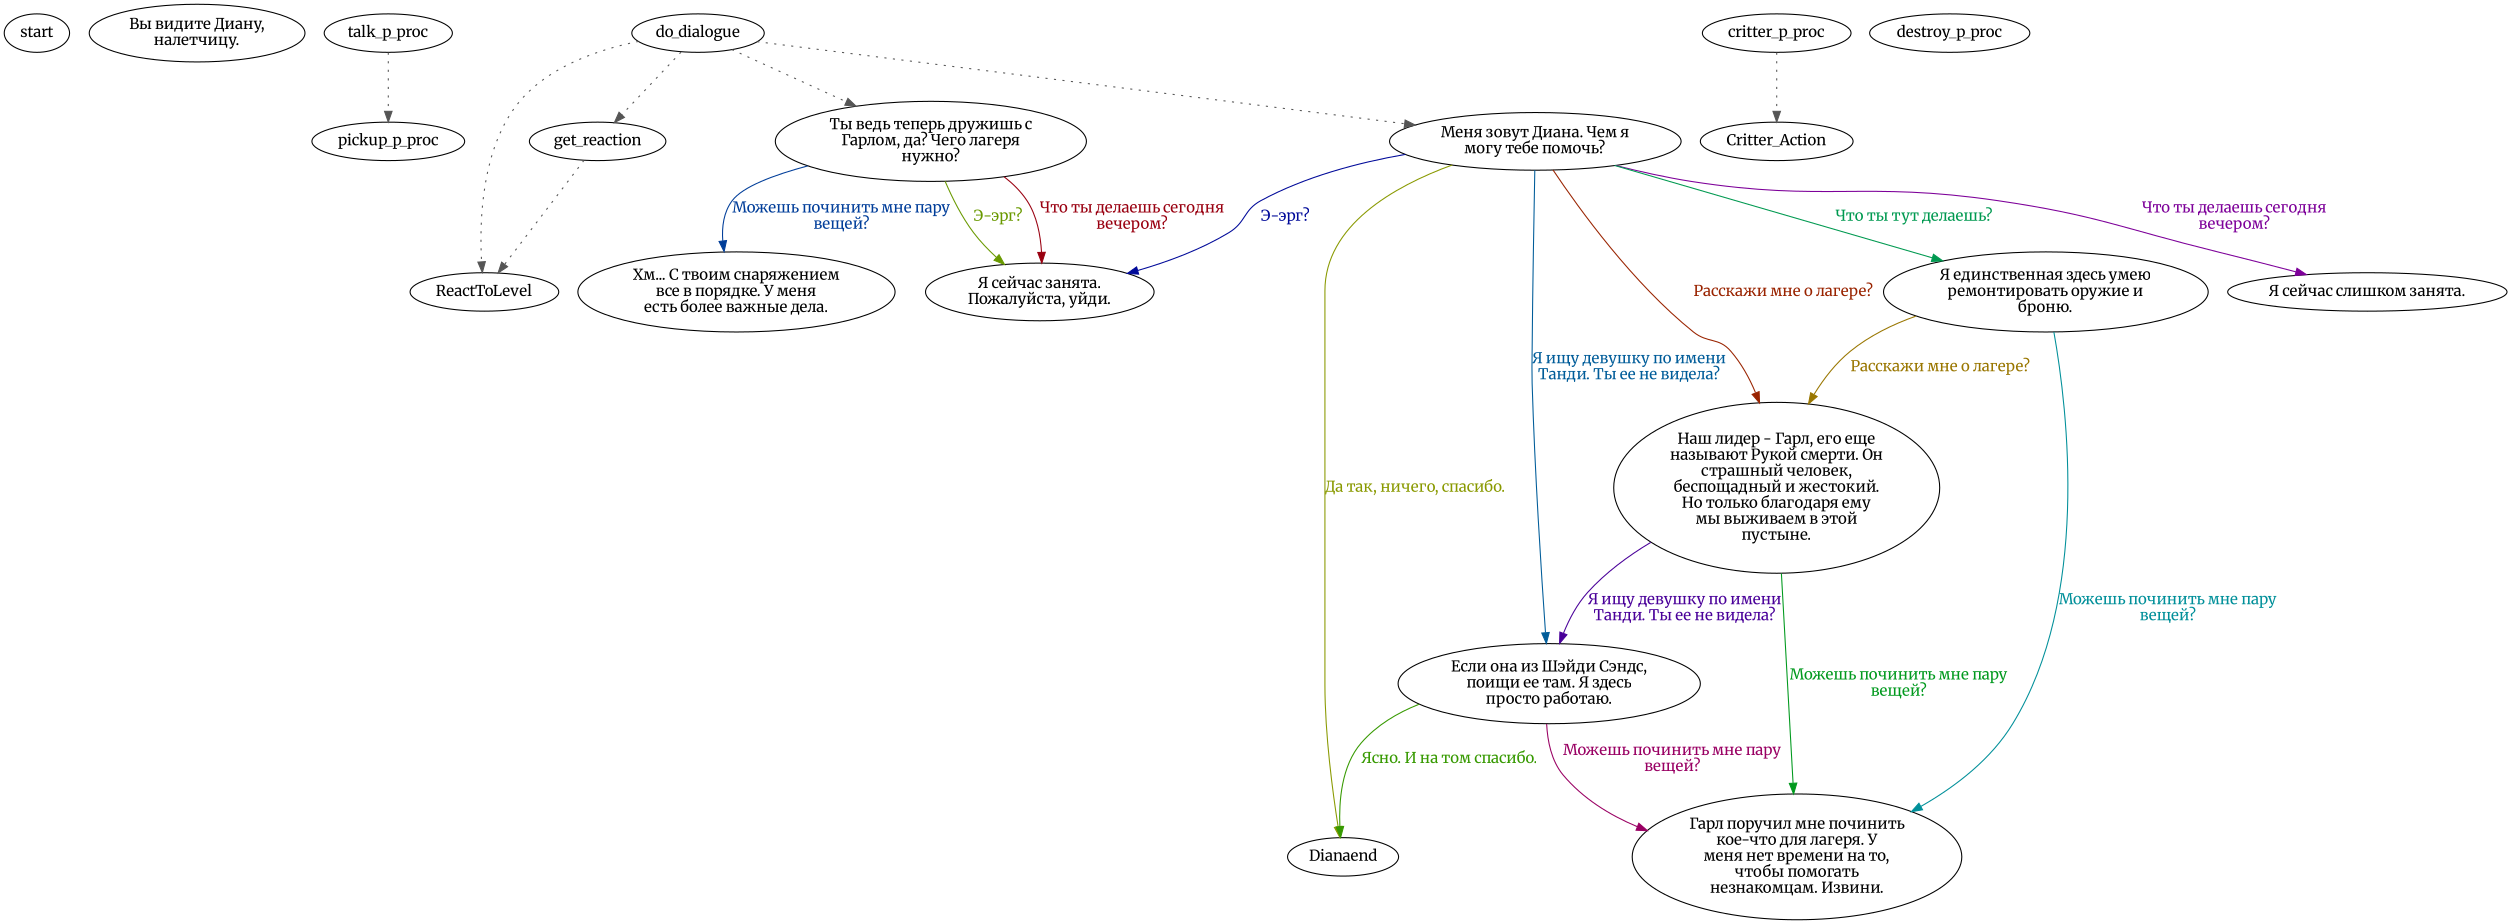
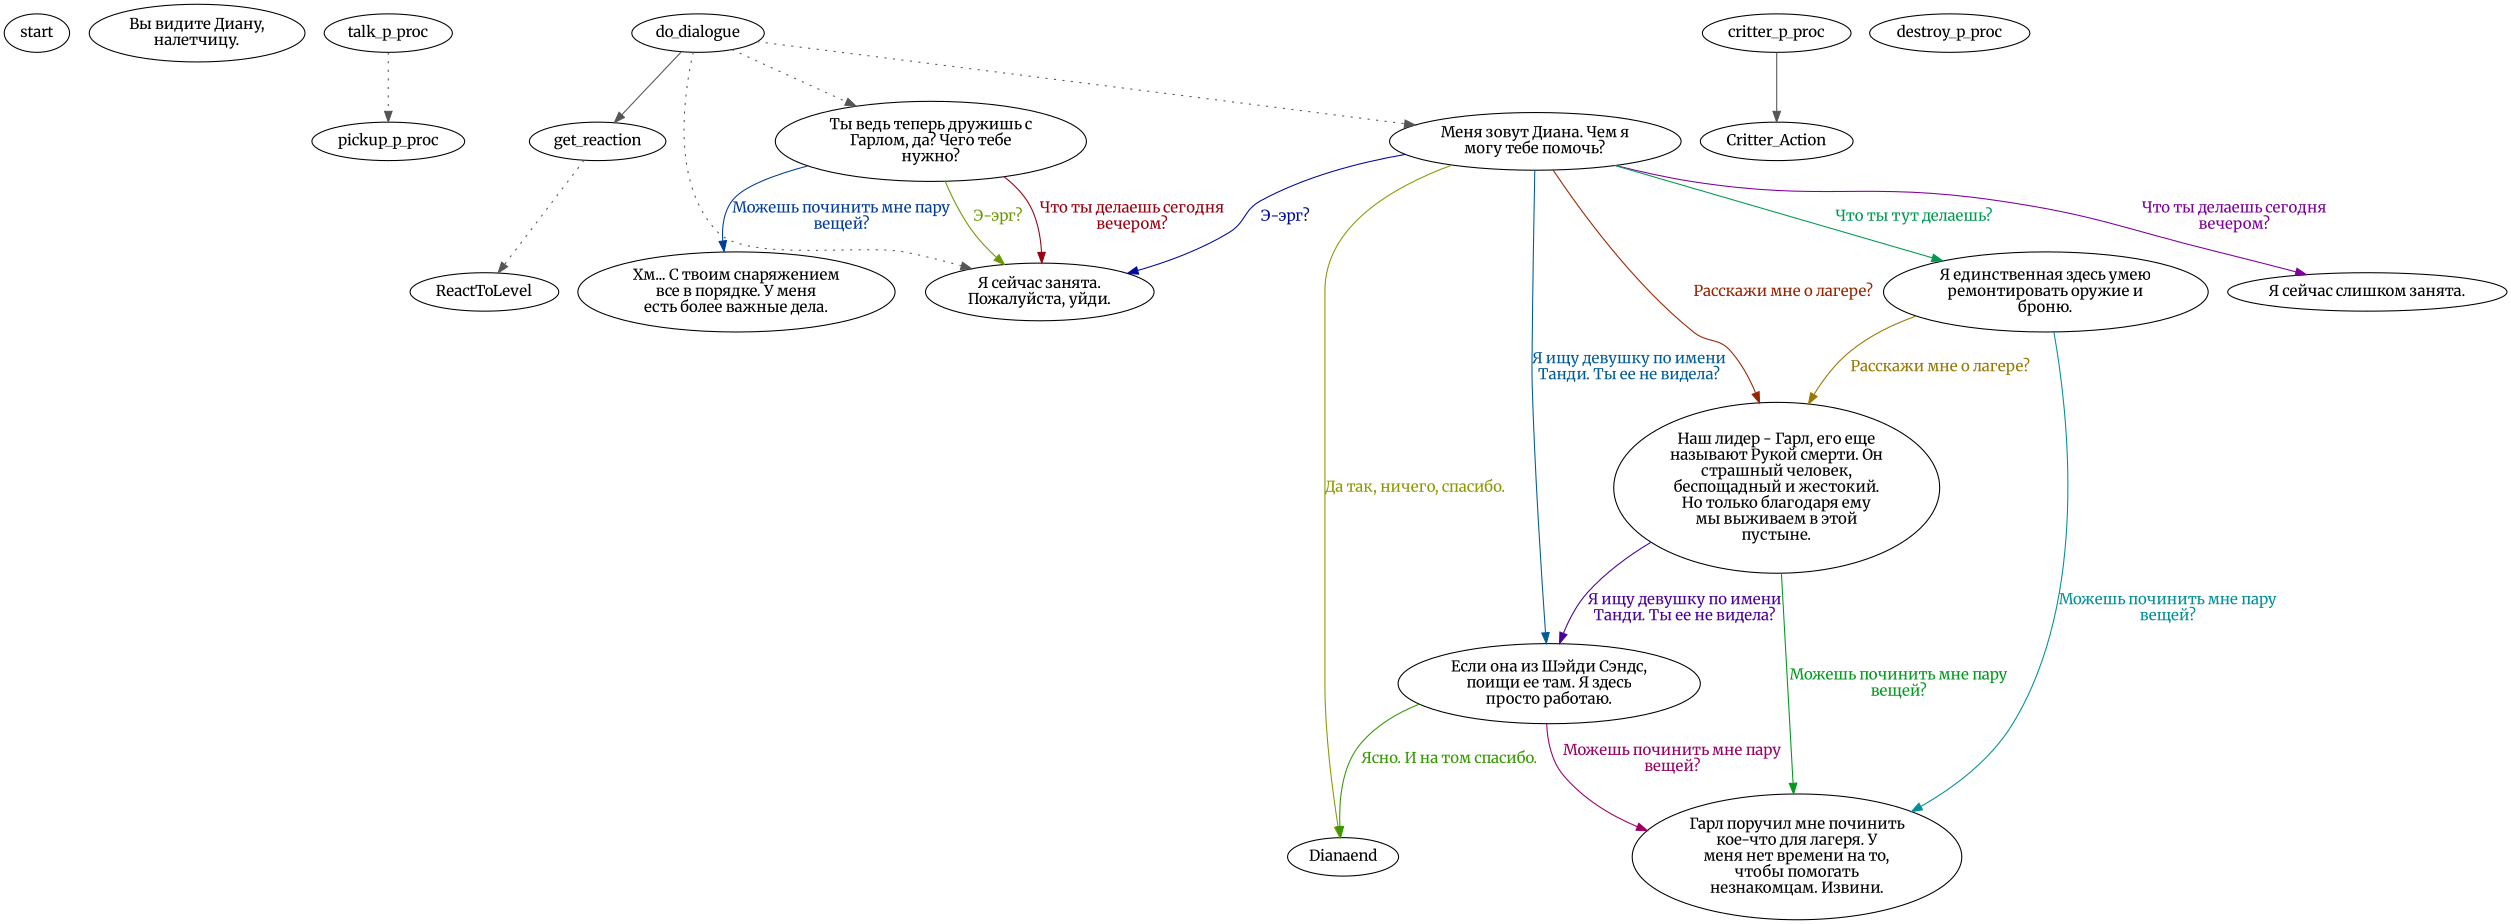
(1777, 82) -> (1777, 82)
(651, 83) -> (651, 83)
(510, 115) -> (745, 245)
(931, 141) -> (931, 141)
